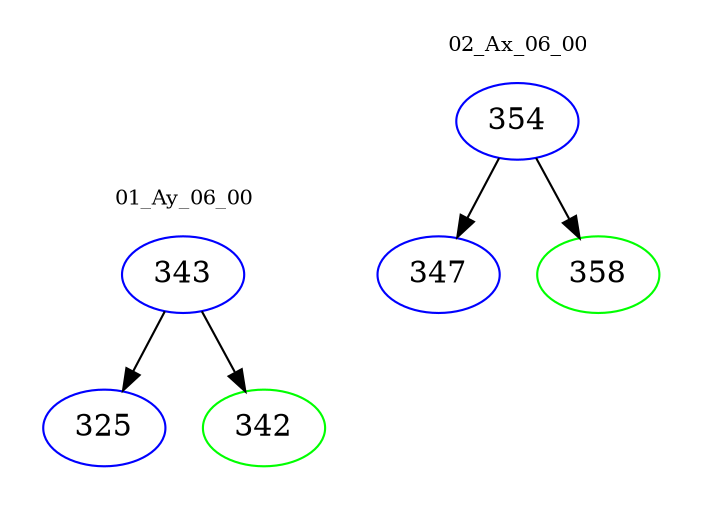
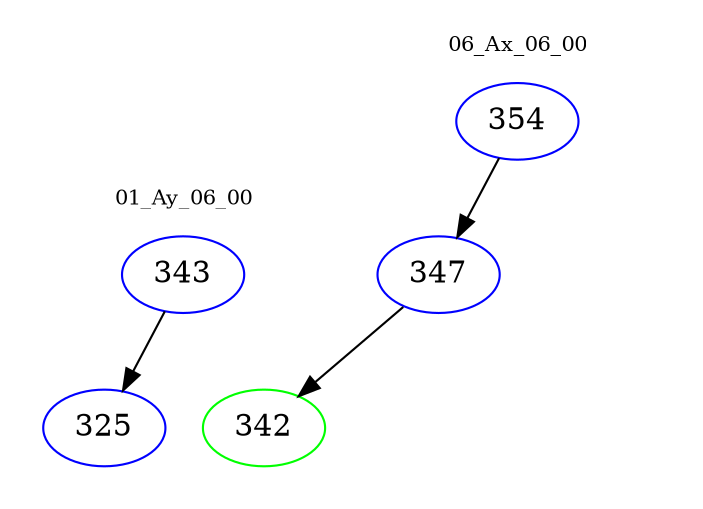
(518, 46) -> (518, 46)
(598, 275) -> none
(218, 342) -> (359, 344)
